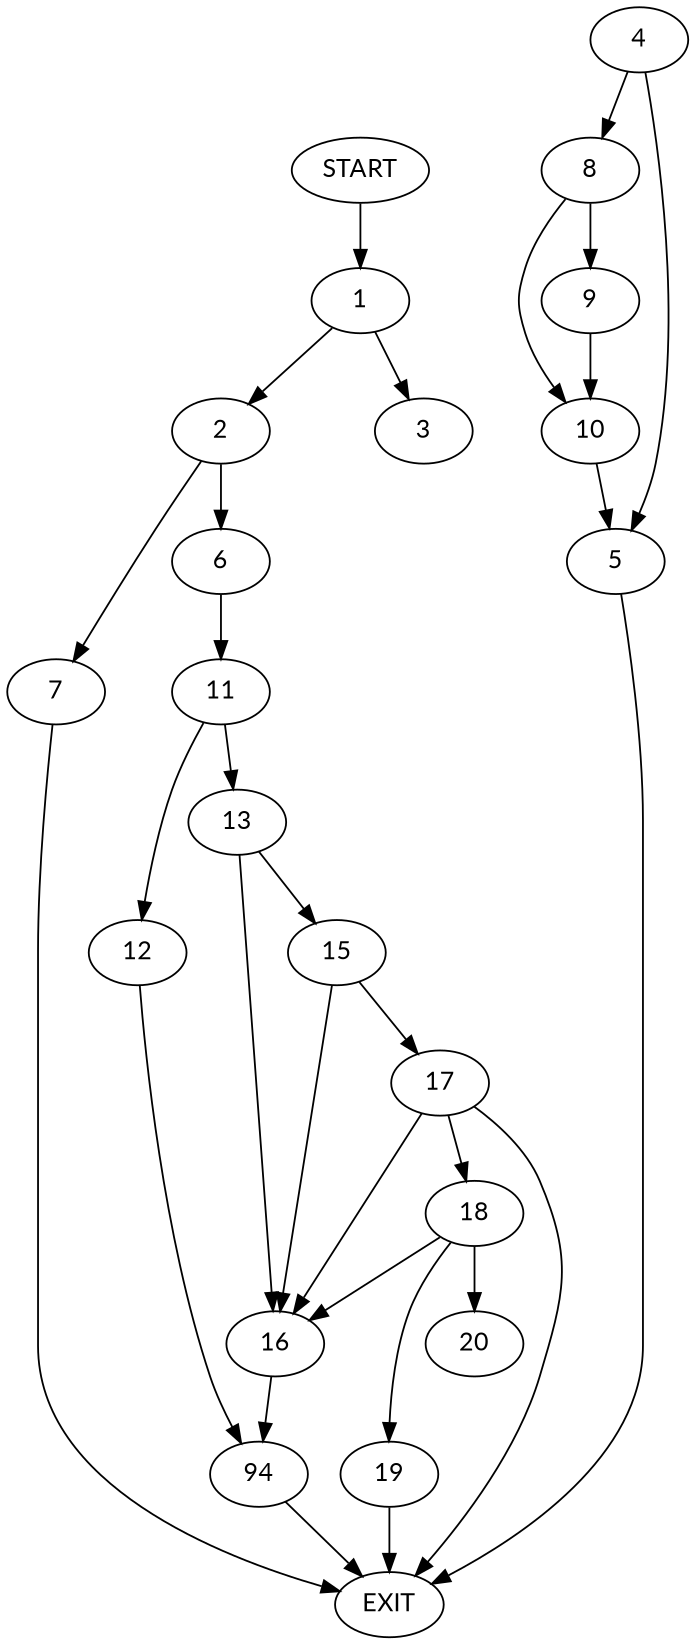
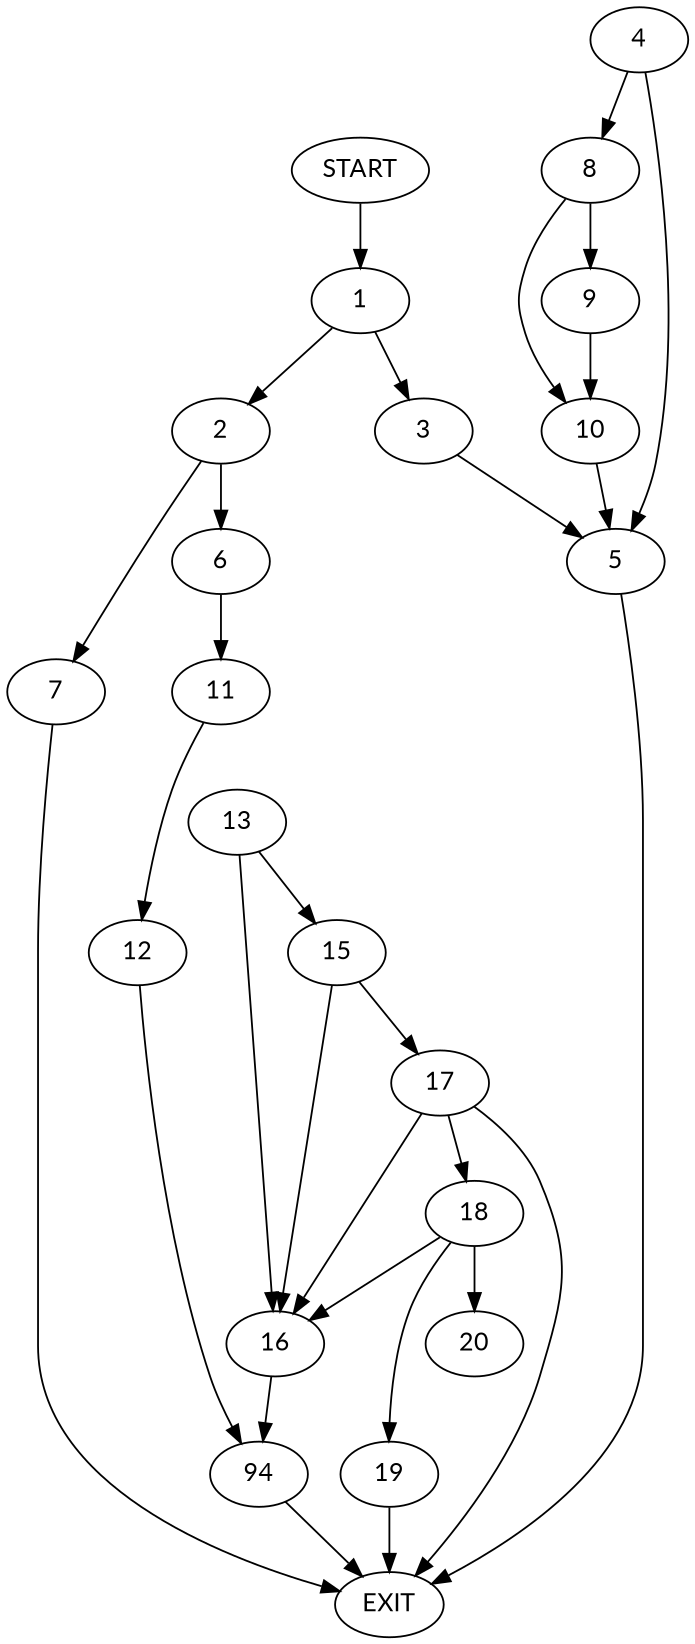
none -> (512, 491)
(228, 748) -> none
